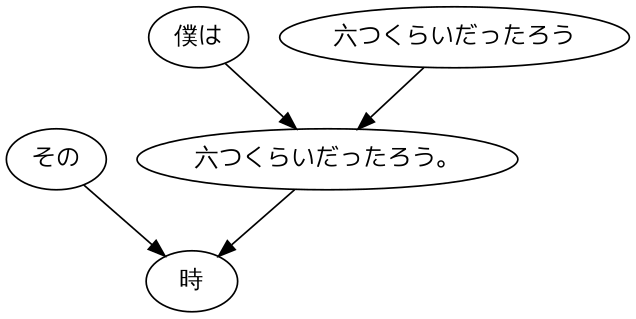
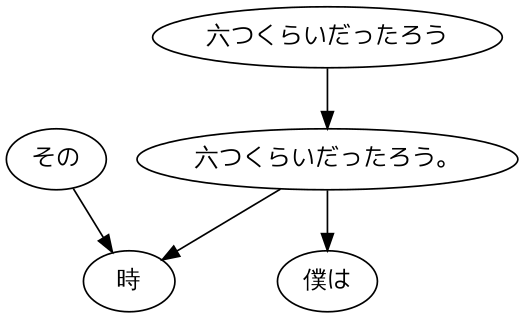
(254, 90) -> (327, 212)
